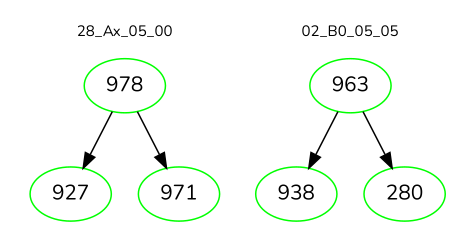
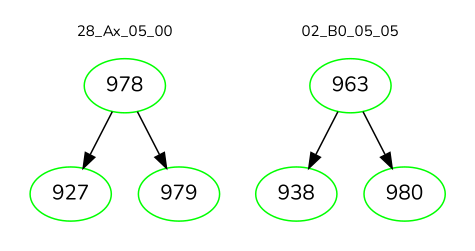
(179, 194) -> (179, 194)
(405, 194) -> (405, 194)
